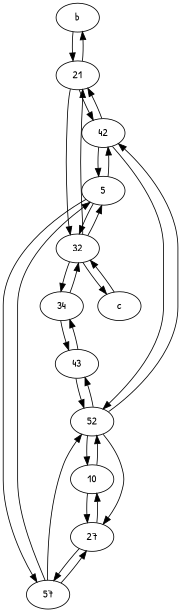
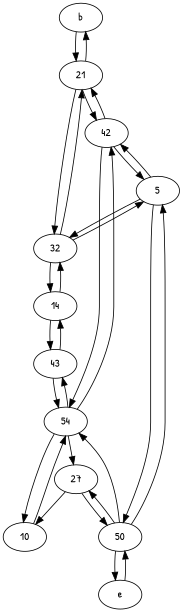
(62, 306) -> (55, 306)
(119, 306) -> none
(92, 422) -> (66, 422)
(87, 504) -> none
(48, 595) -> (120, 537)
none -> (120, 595)
